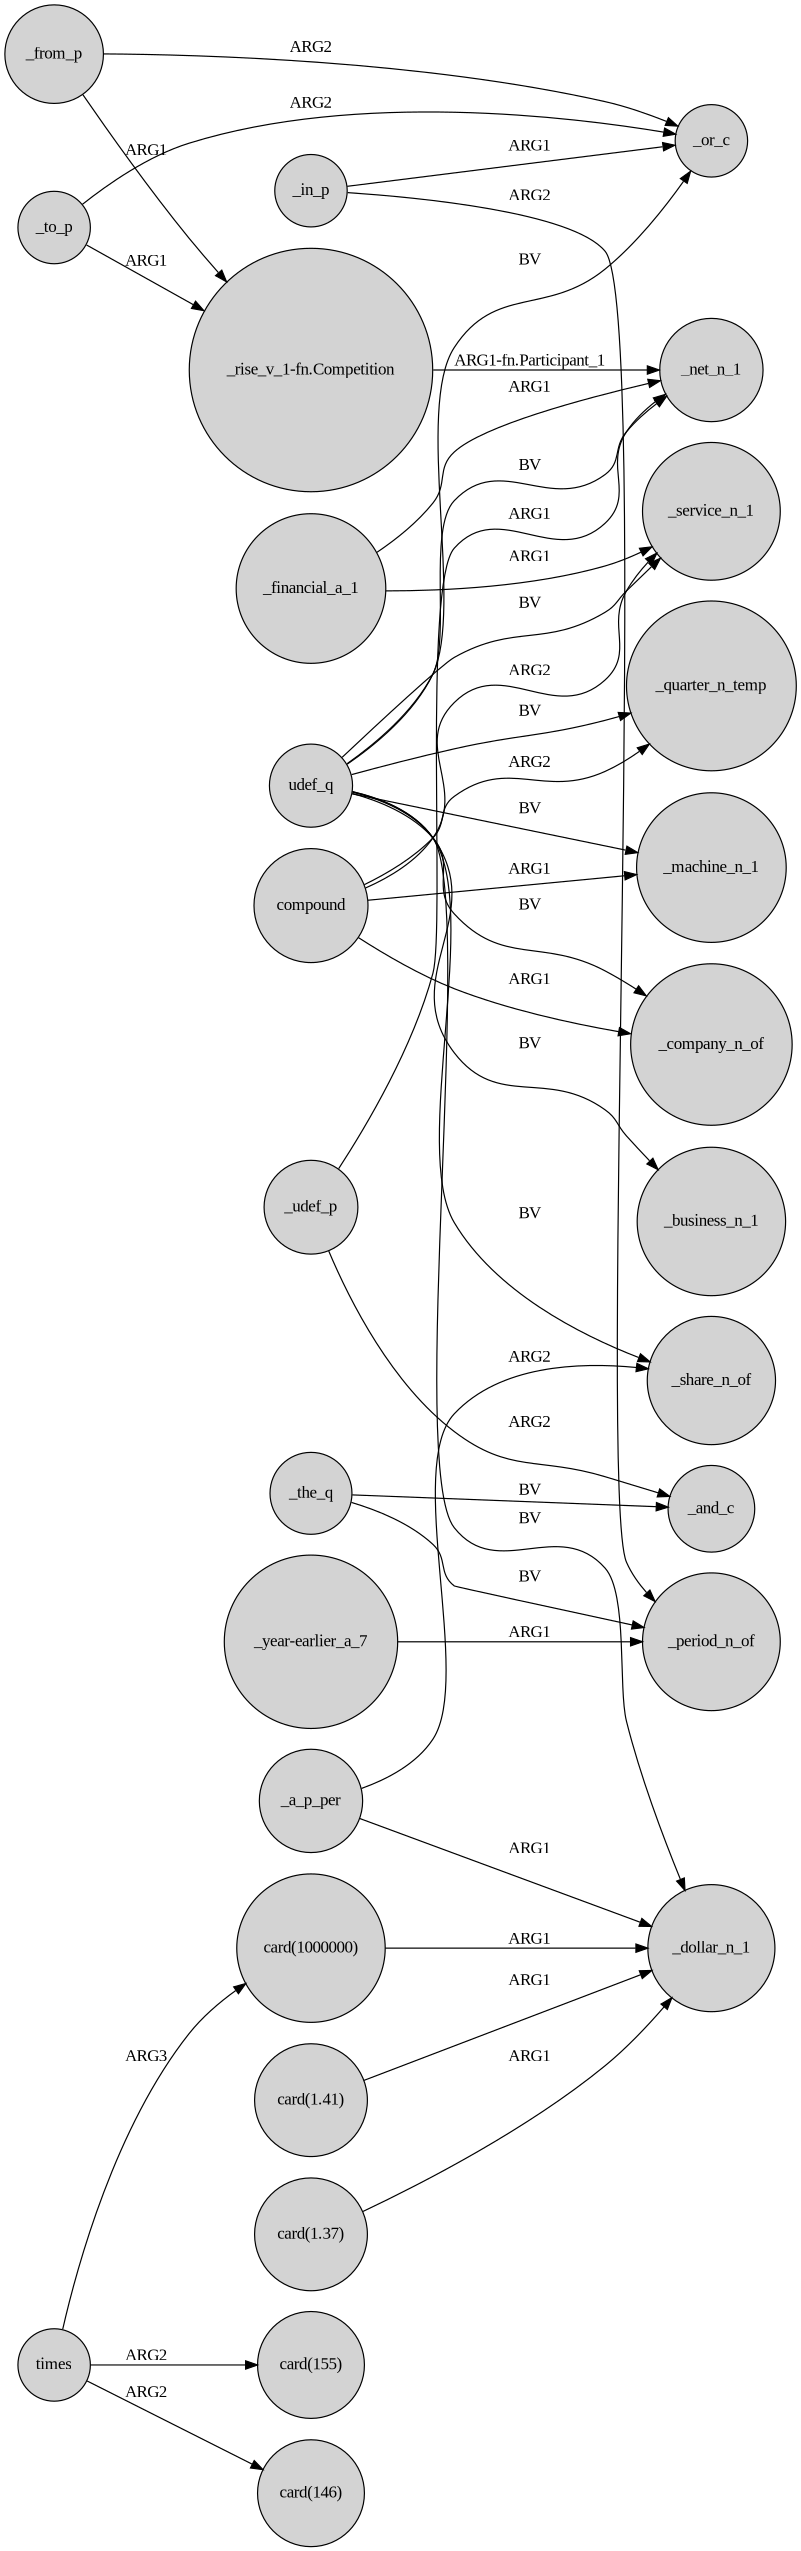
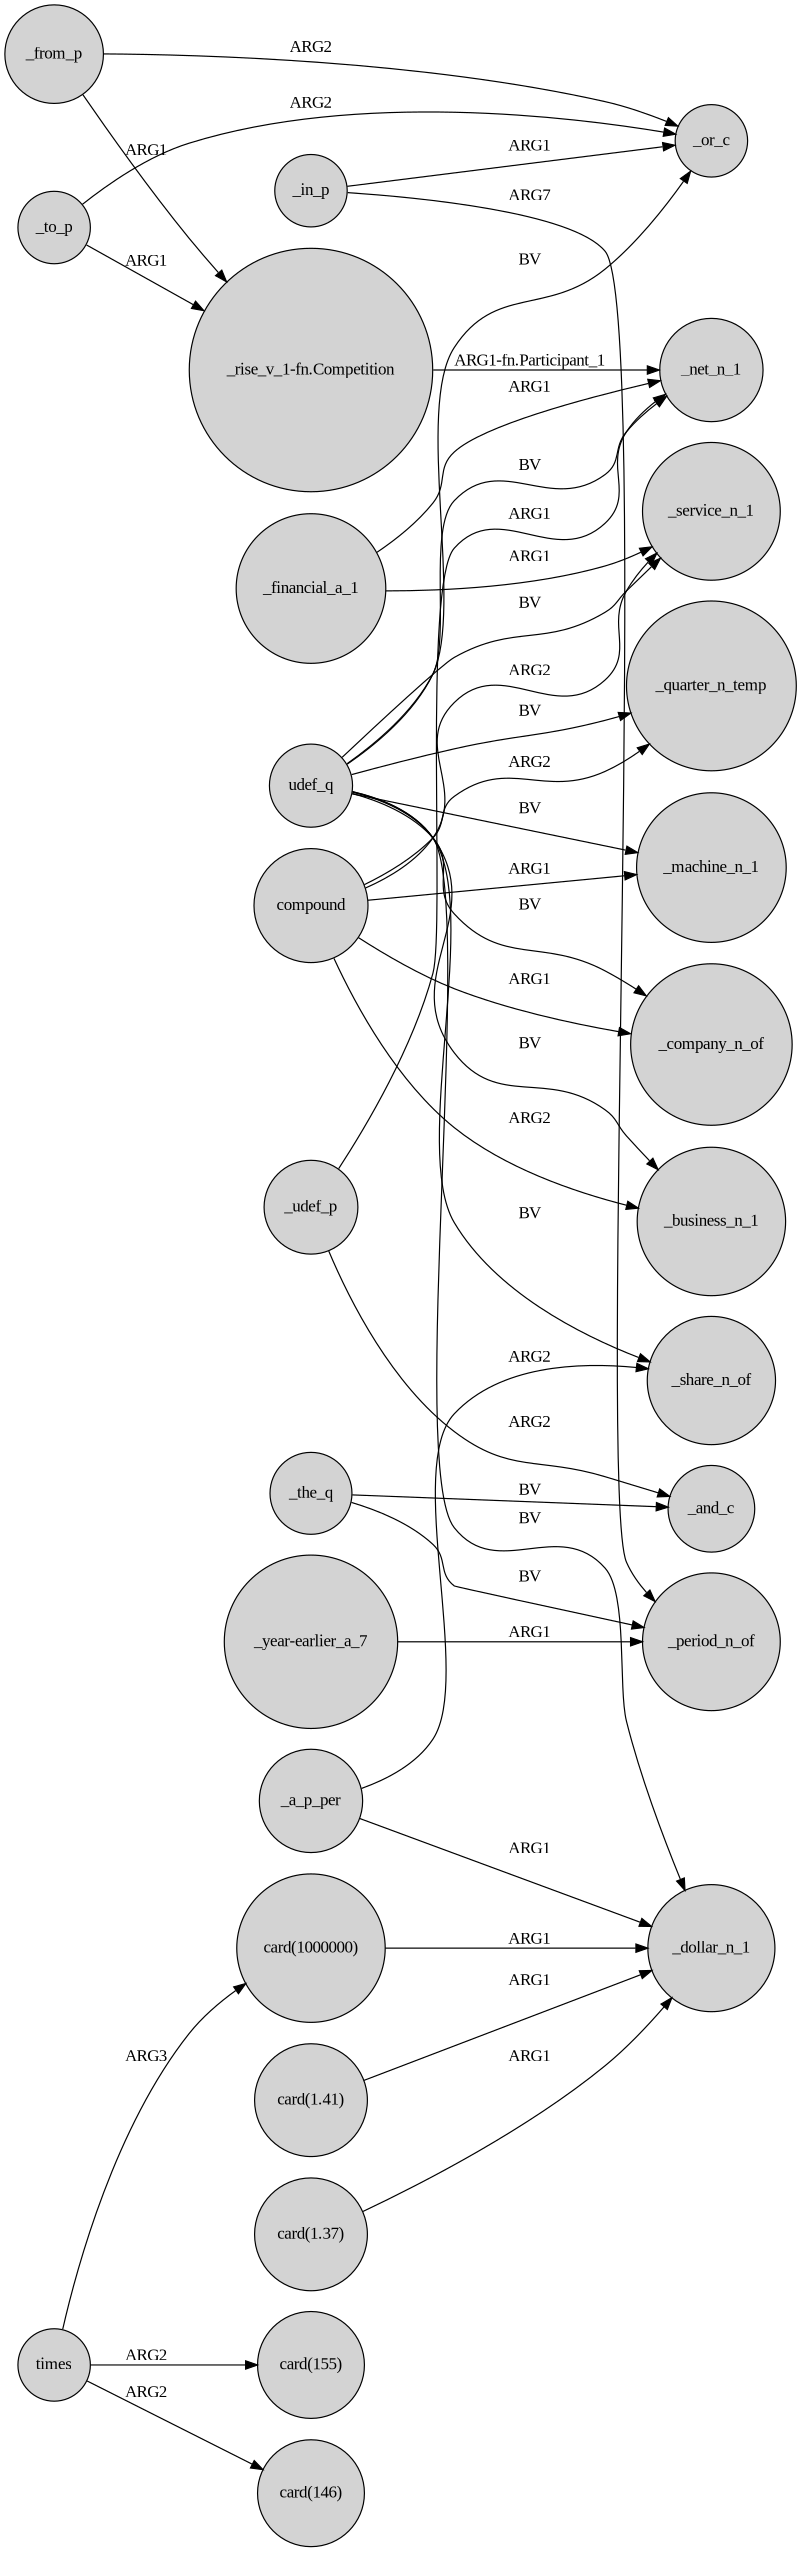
(530, 196) -> (530, 196)
none -> (455, 1128)
